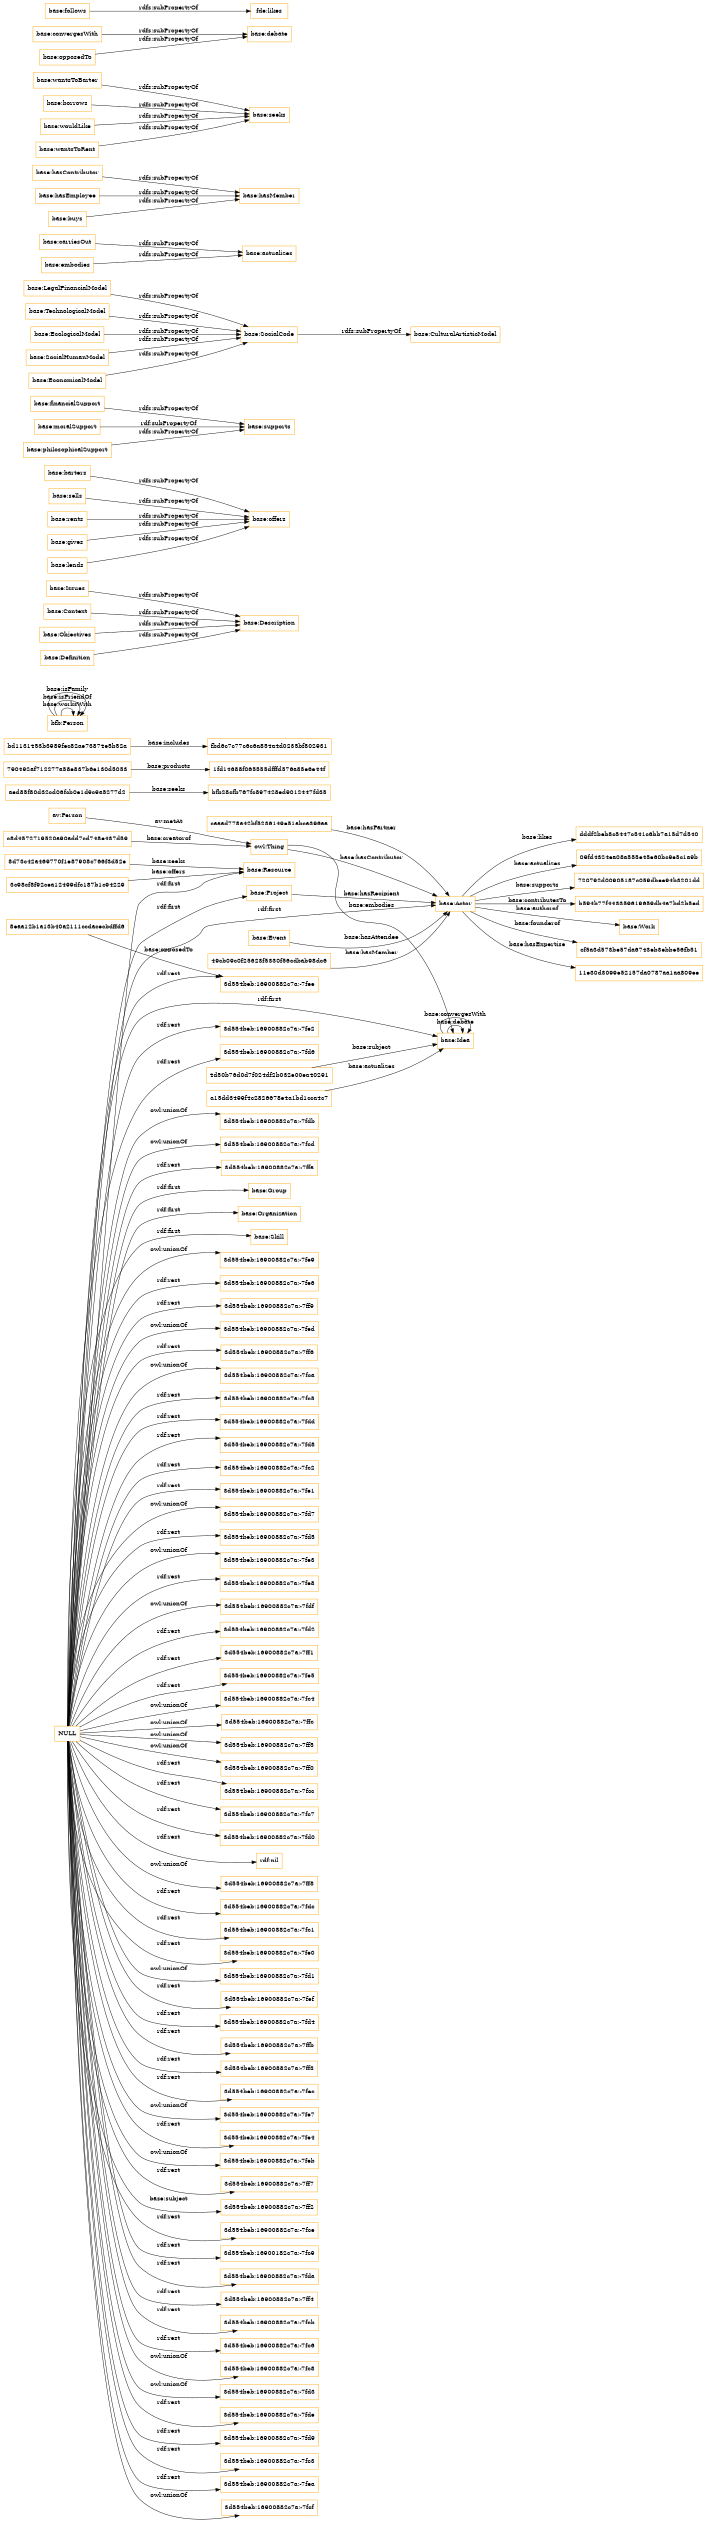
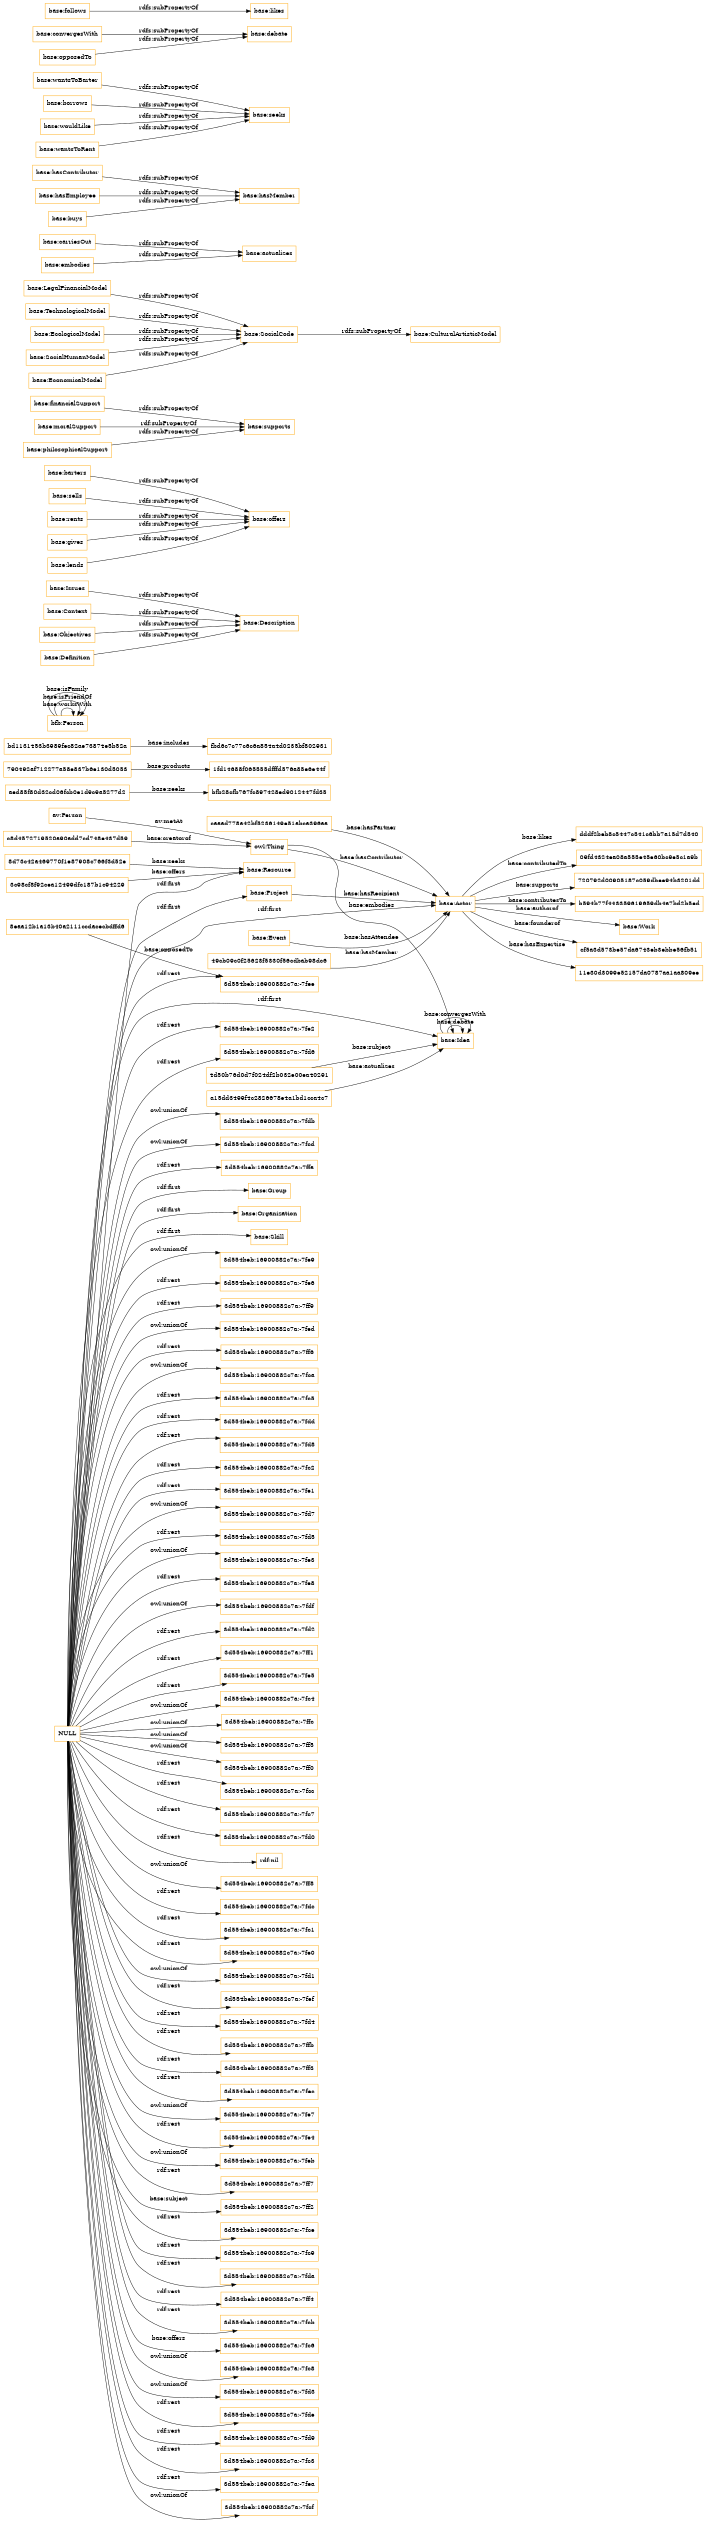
(269, 11) -> (269, 11)
(537, 864) -> (537, 864)
(269, 2254) -> (269, 2254)
(169, 2338) -> (169, 2338)
